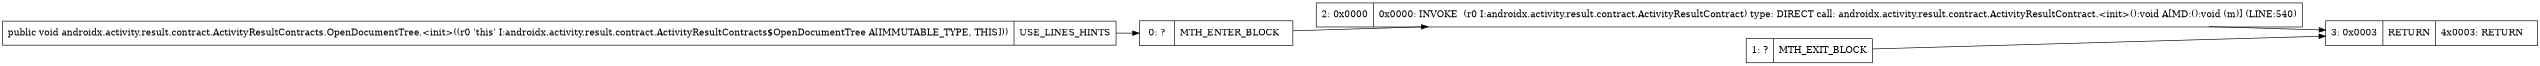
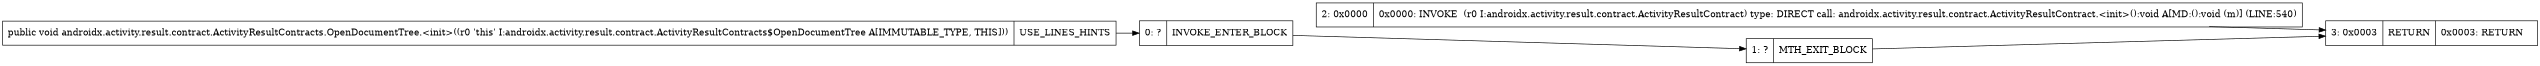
(1357, 29) -> (1516, 42)
(1230, 33) -> (1230, 33)
(2487, 33) -> (2487, 33)
